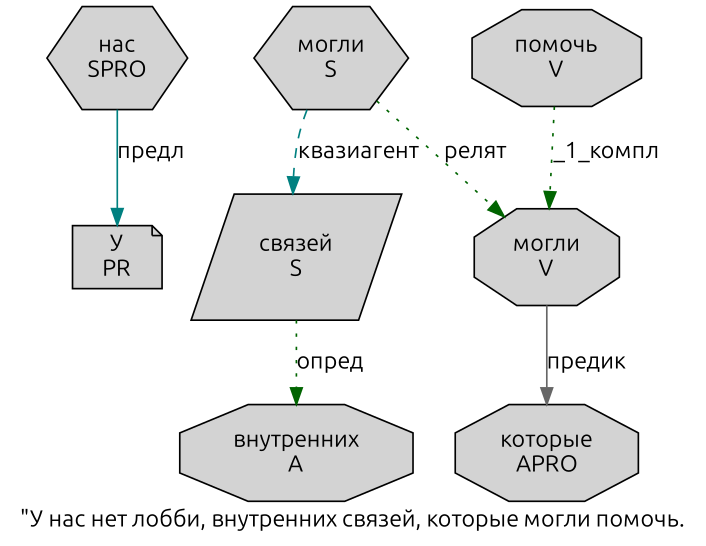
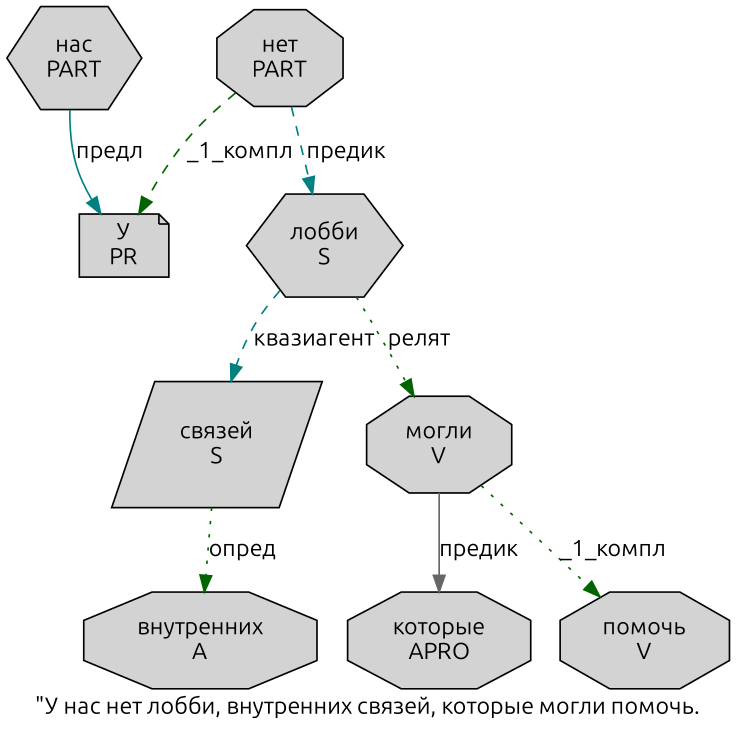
(117, 58) -> (74, 58)
none -> (280, 58)
(331, 58) -> (325, 246)
(552, 149) -> (534, 535)
